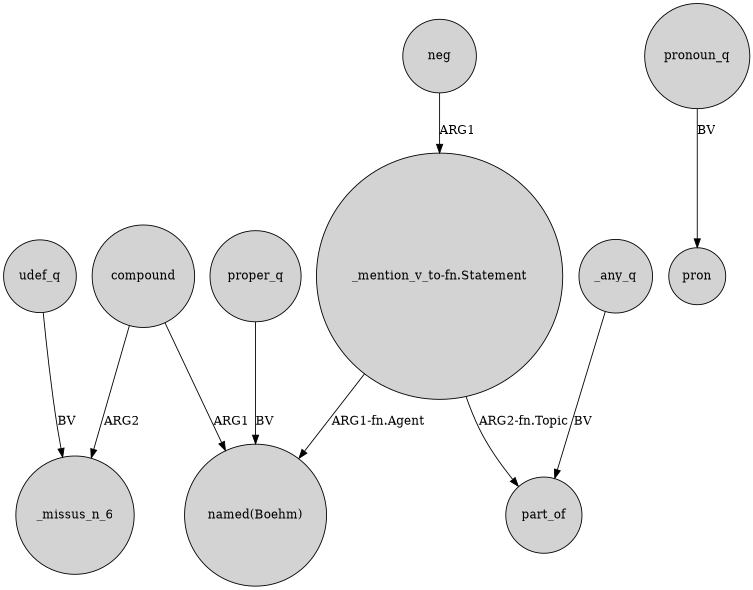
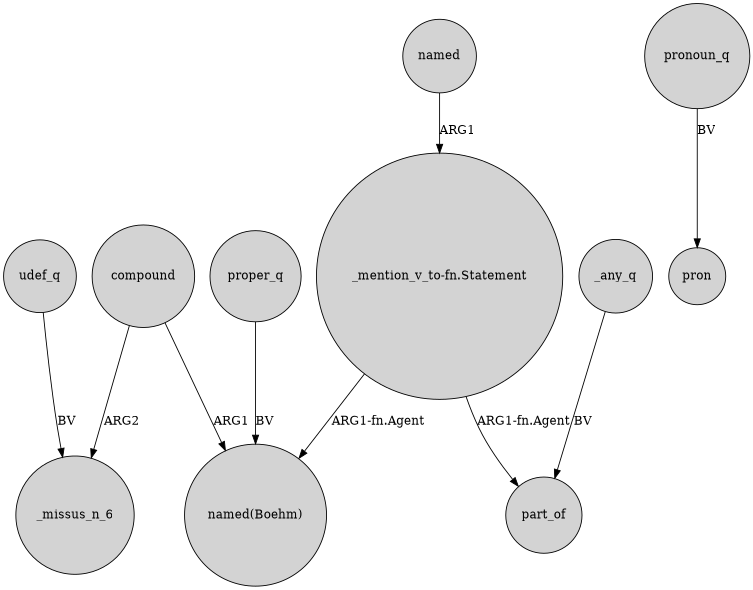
(440, 56) -> (440, 56)
(524, 422) -> (524, 422)
